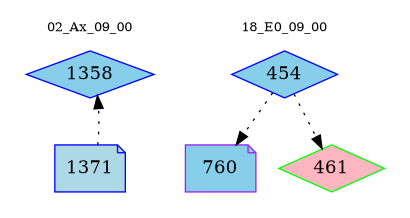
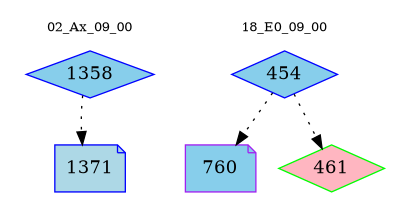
(99, 127) -> (81, 114)
